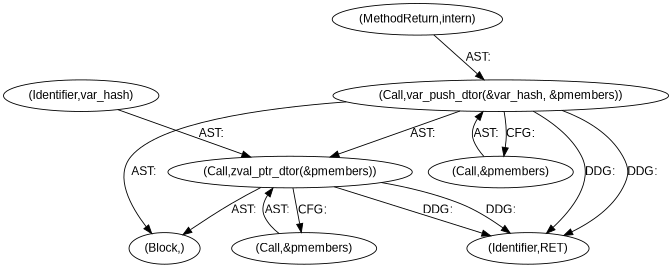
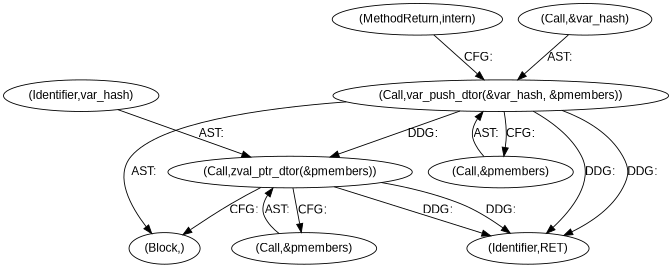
none -> (585, 19)
(480, 57) -> (480, 57)
(425, 134) -> (425, 134)
(246, 210) -> (246, 210)
